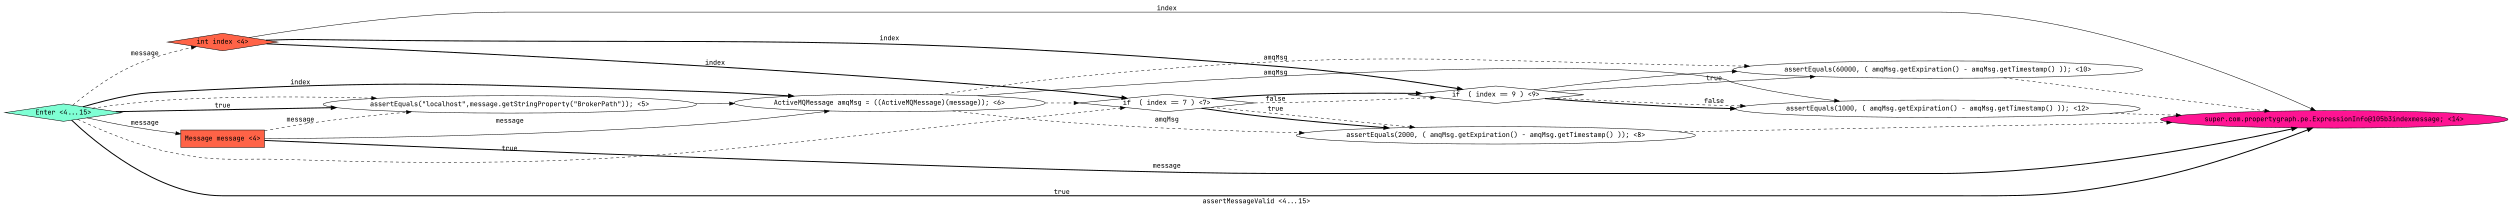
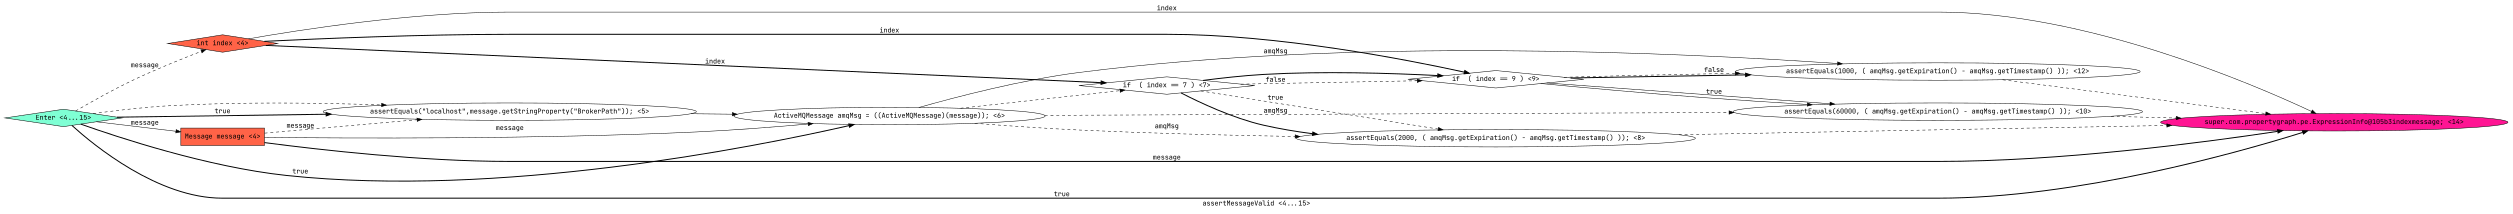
(300, 82) -> (300, 172)
(597, 159) -> none
